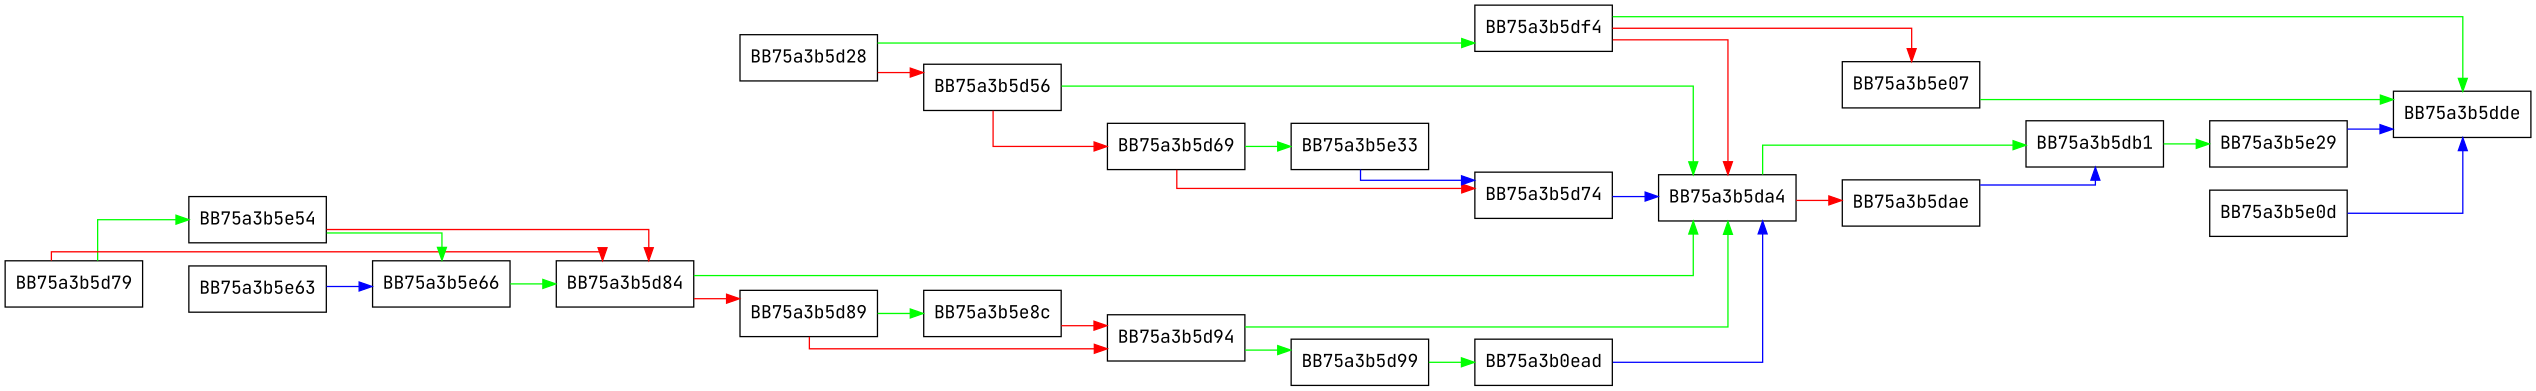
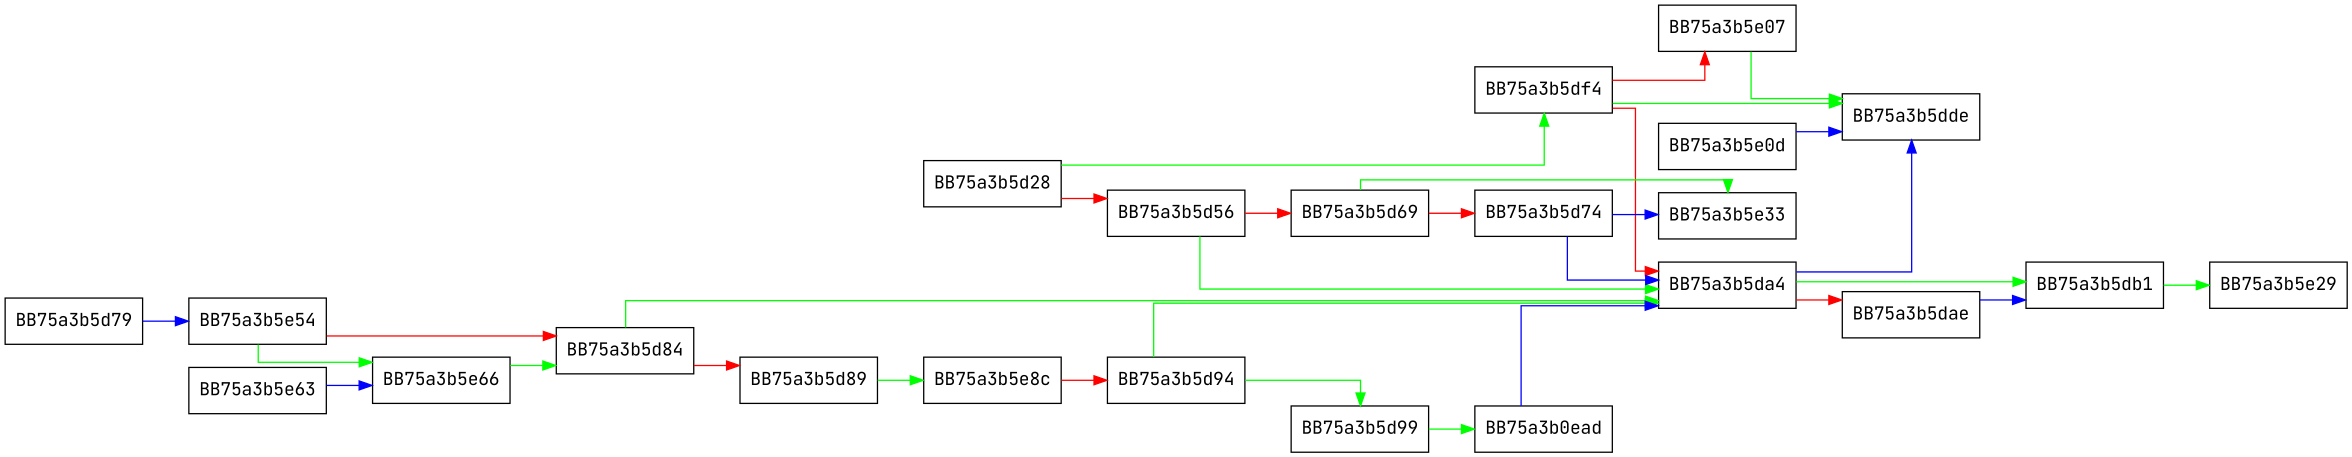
(2364, 129) -> (1912, 270)
(1406, 180) -> (1627, 215)
(116, 220) -> (159, 321)
(323, 252) -> none
(946, 349) -> none
